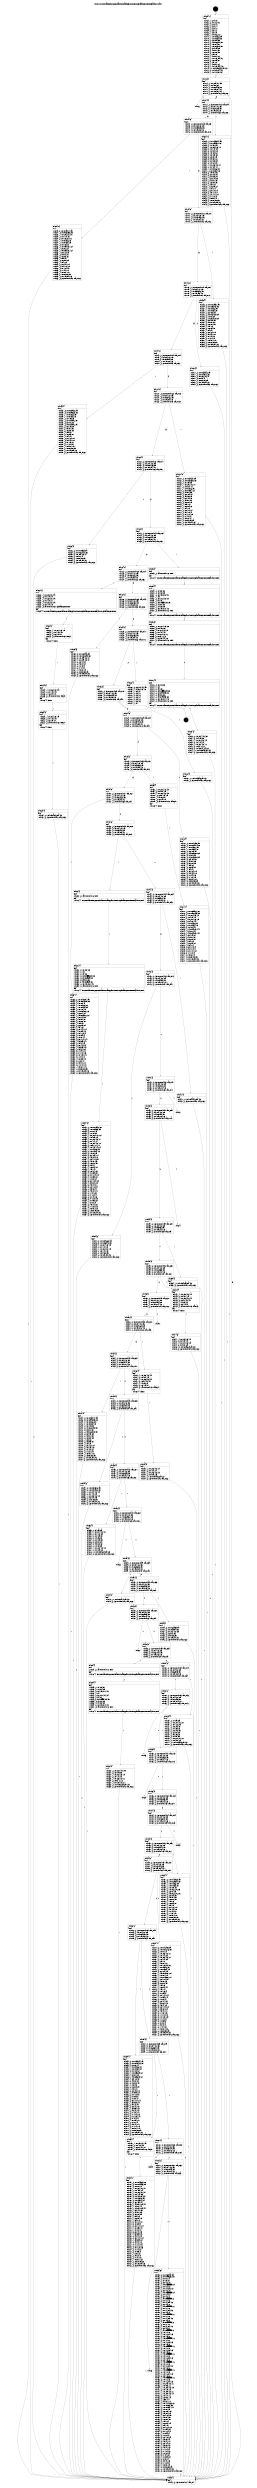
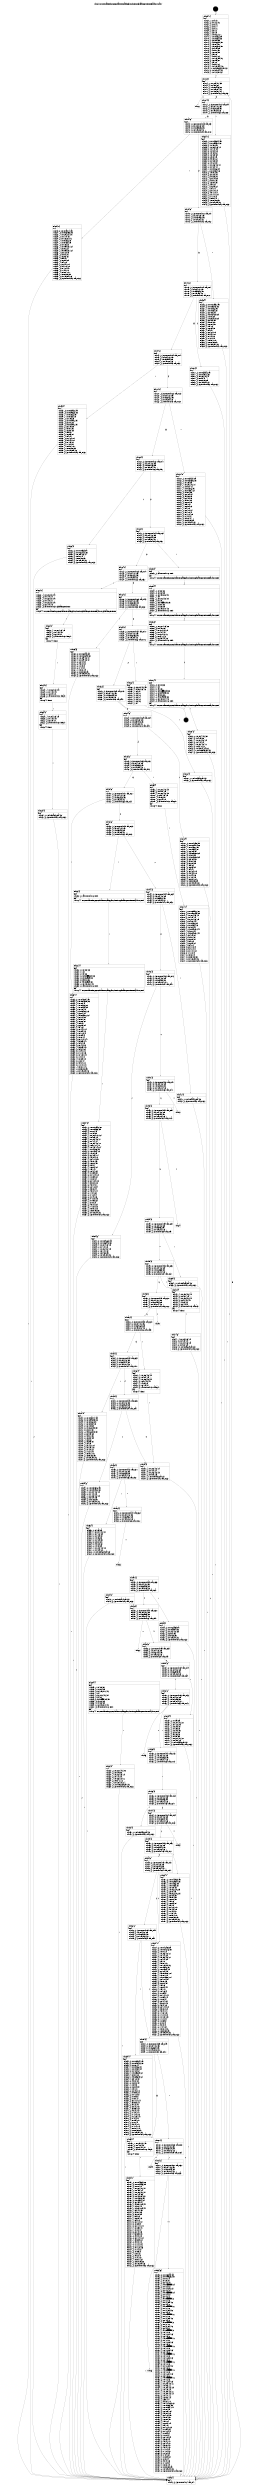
(124, 1437) -> (134, 1437)
(137, 1565) -> none
(124, 1670) -> none
(144, 1798) -> none
none -> (140, 1831)
(157, 2096) -> (157, 2096)
